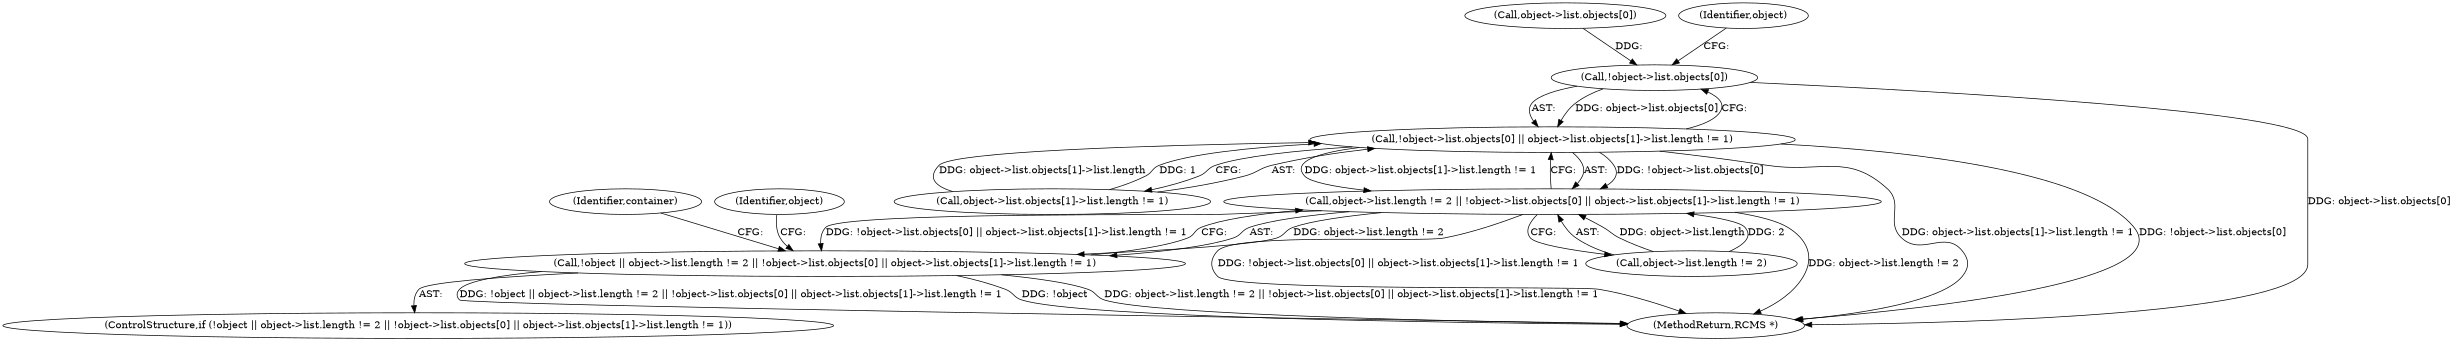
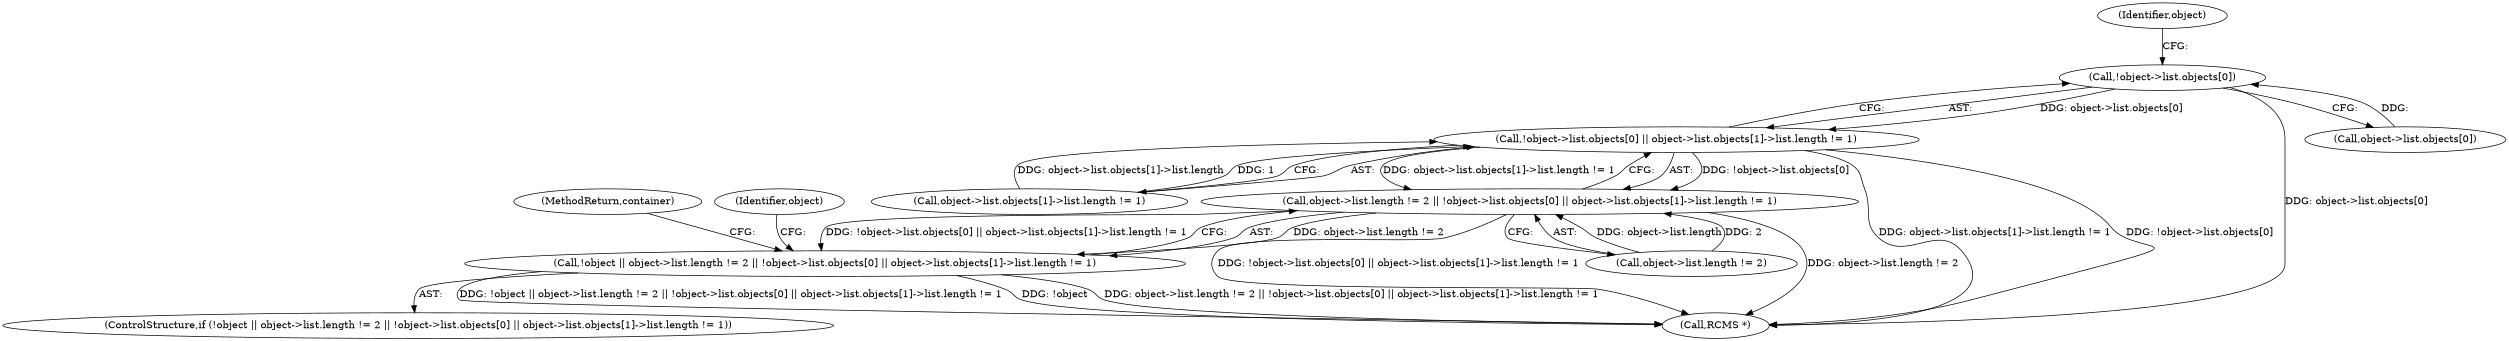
none -> (2295, 103)
(626, 202) -> (608, 202)
(1716, 326) -> (1716, 326)
